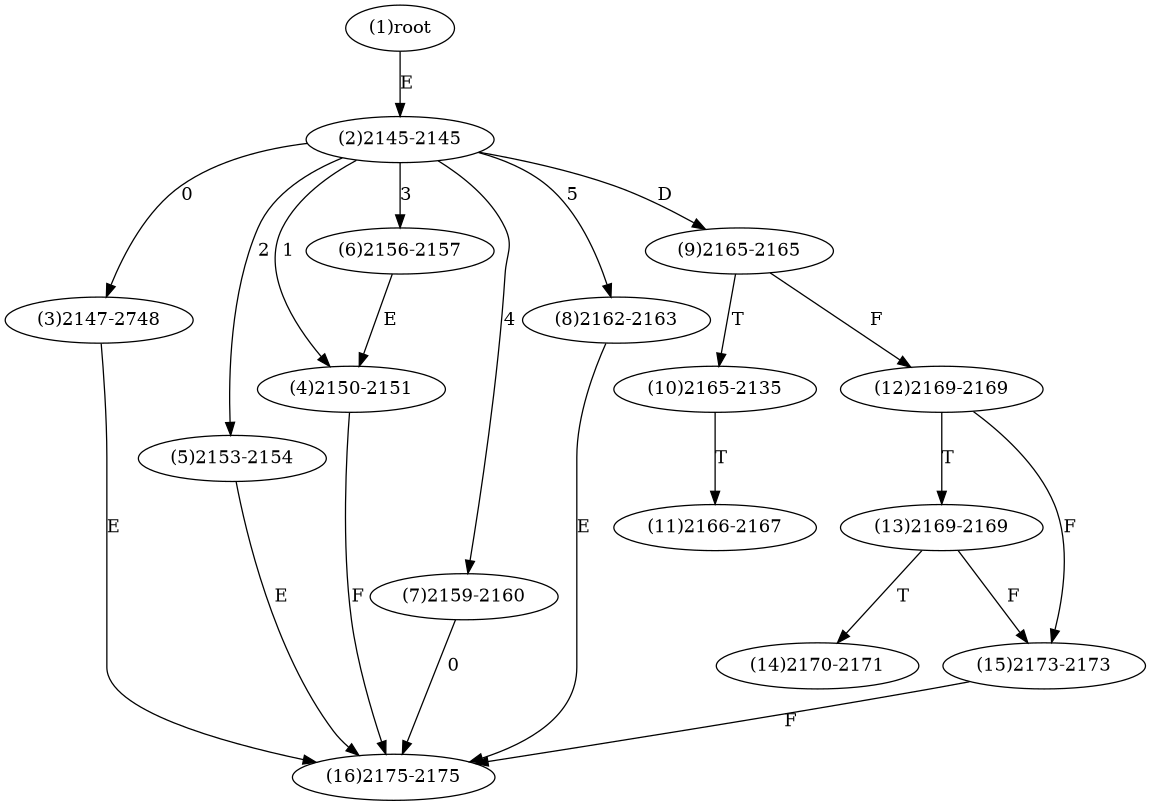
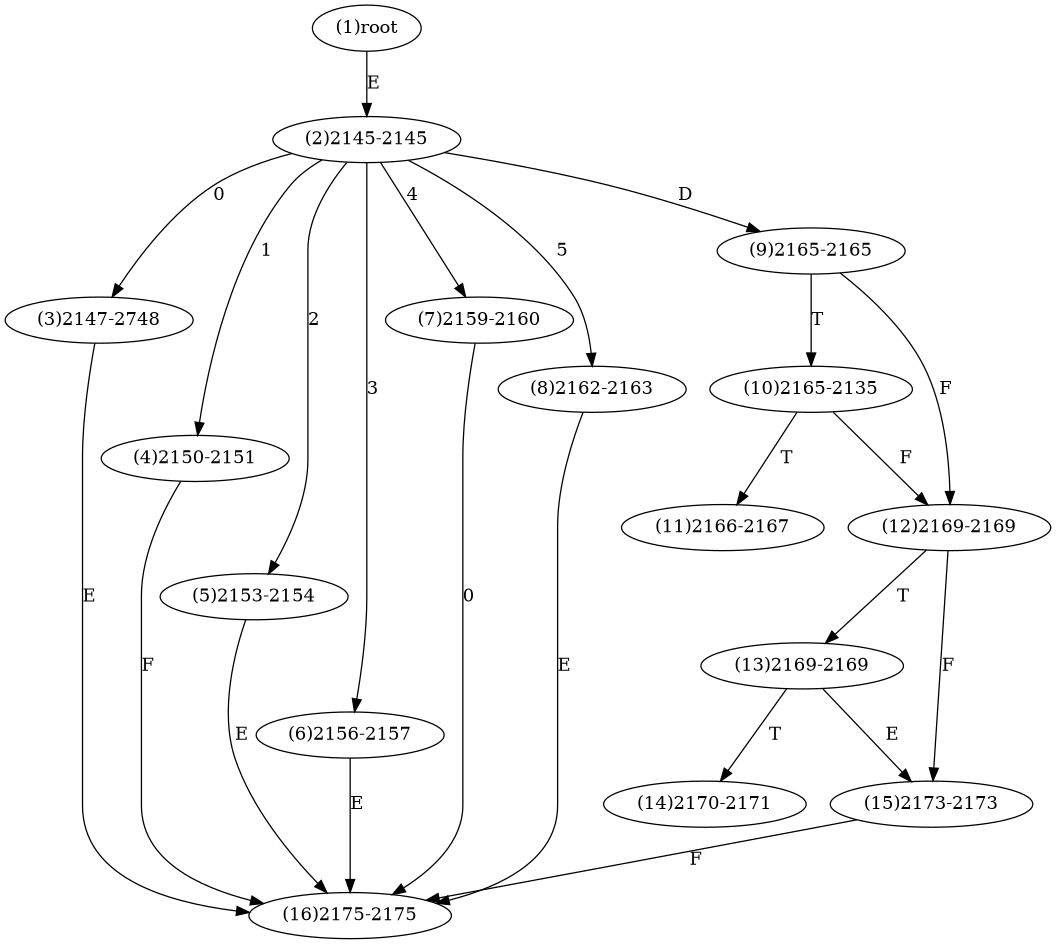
(378, 314) -> (350, 819)
none -> (876, 454)
(1013, 597) -> (892, 735)
